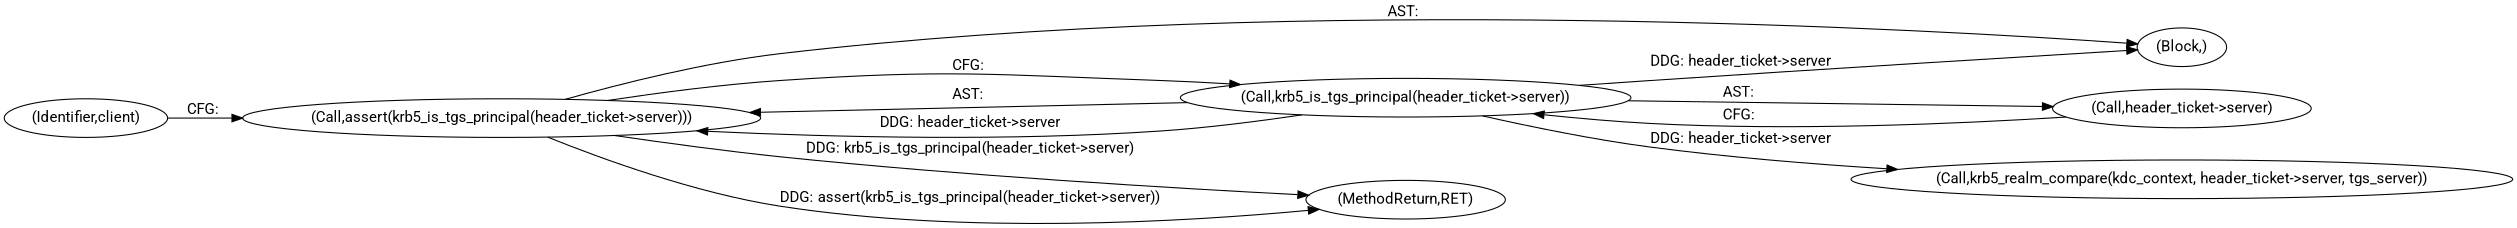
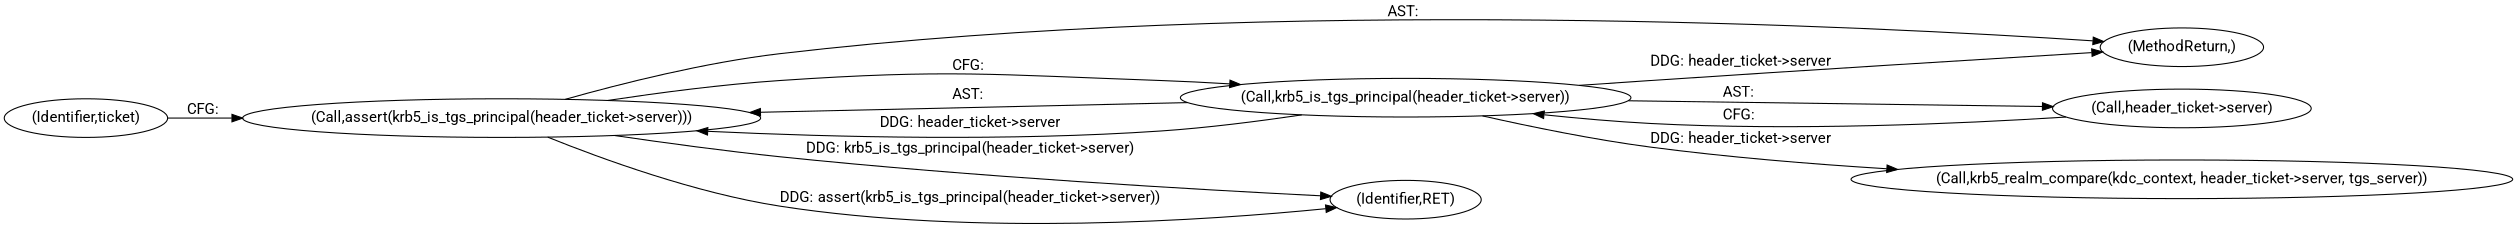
(2182, 47) -> (2182, 47)
(86, 118) -> (86, 118)
(1406, 200) -> (1406, 200)
